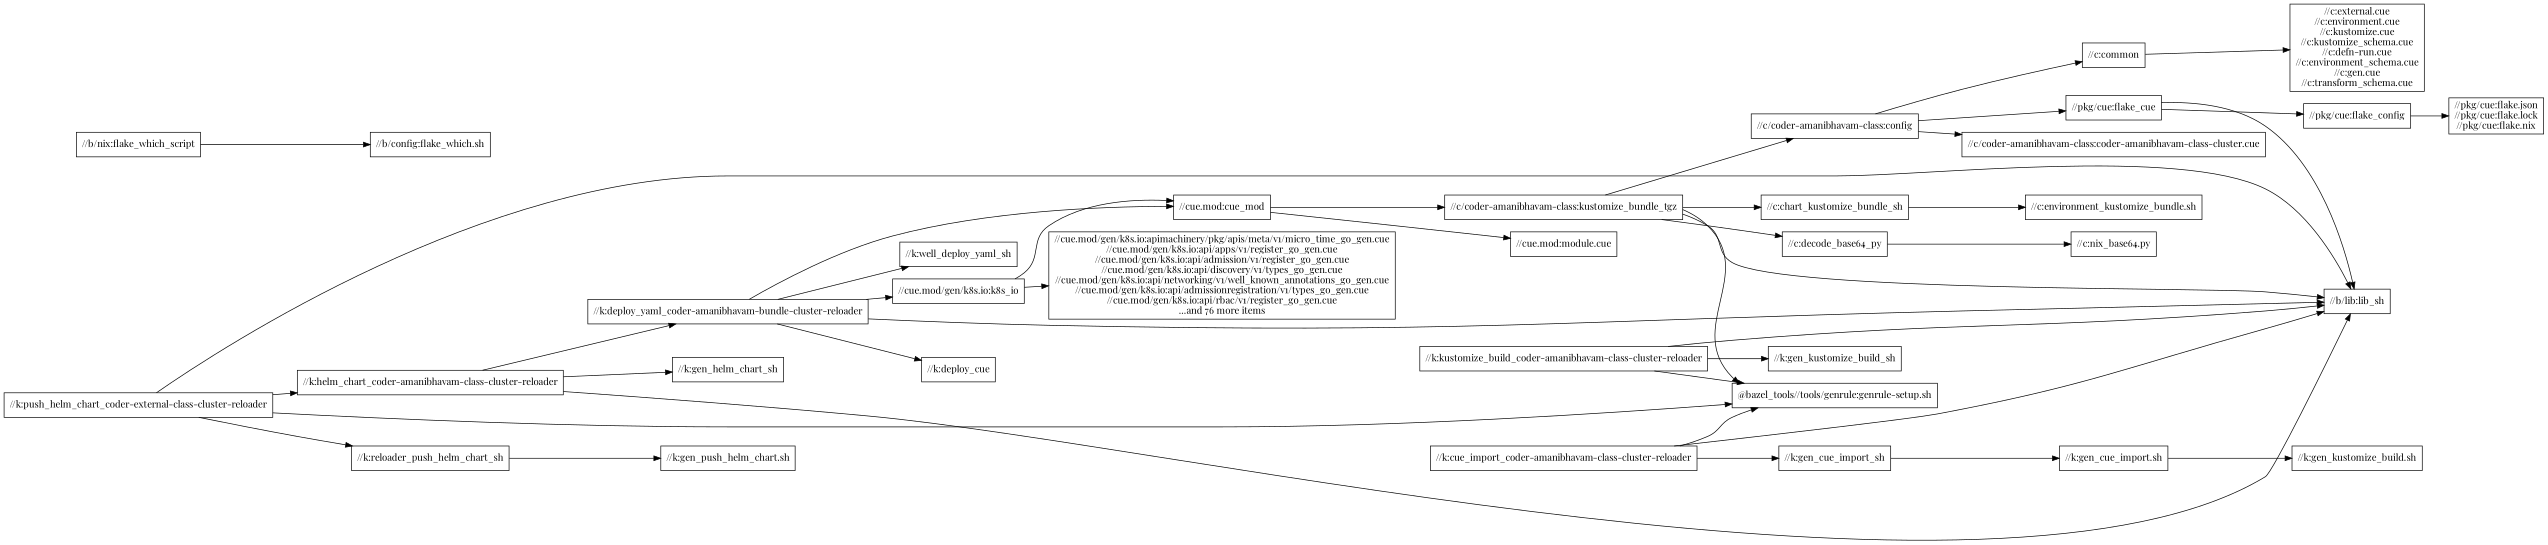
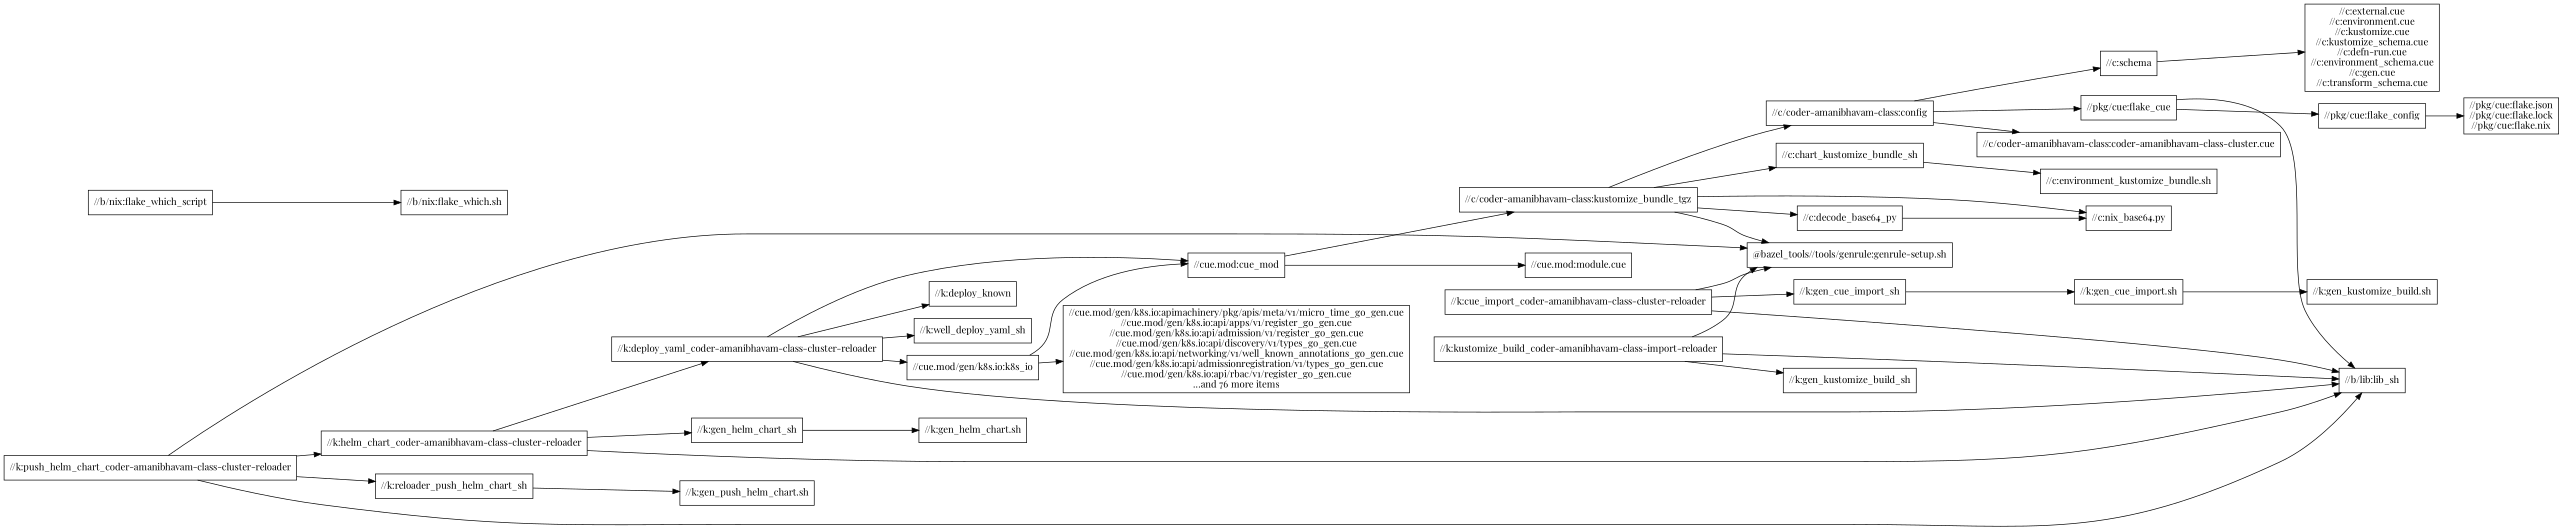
(2114, 55) -> (2129, 63)
(430, 145) -> (454, 203)
(1987, 286) -> (1889, 197)
(728, 312) -> (747, 349)
(1564, 359) -> (1578, 349)
(958, 370) -> (973, 294)
(138, 405) -> (150, 468)
none -> (973, 430)
